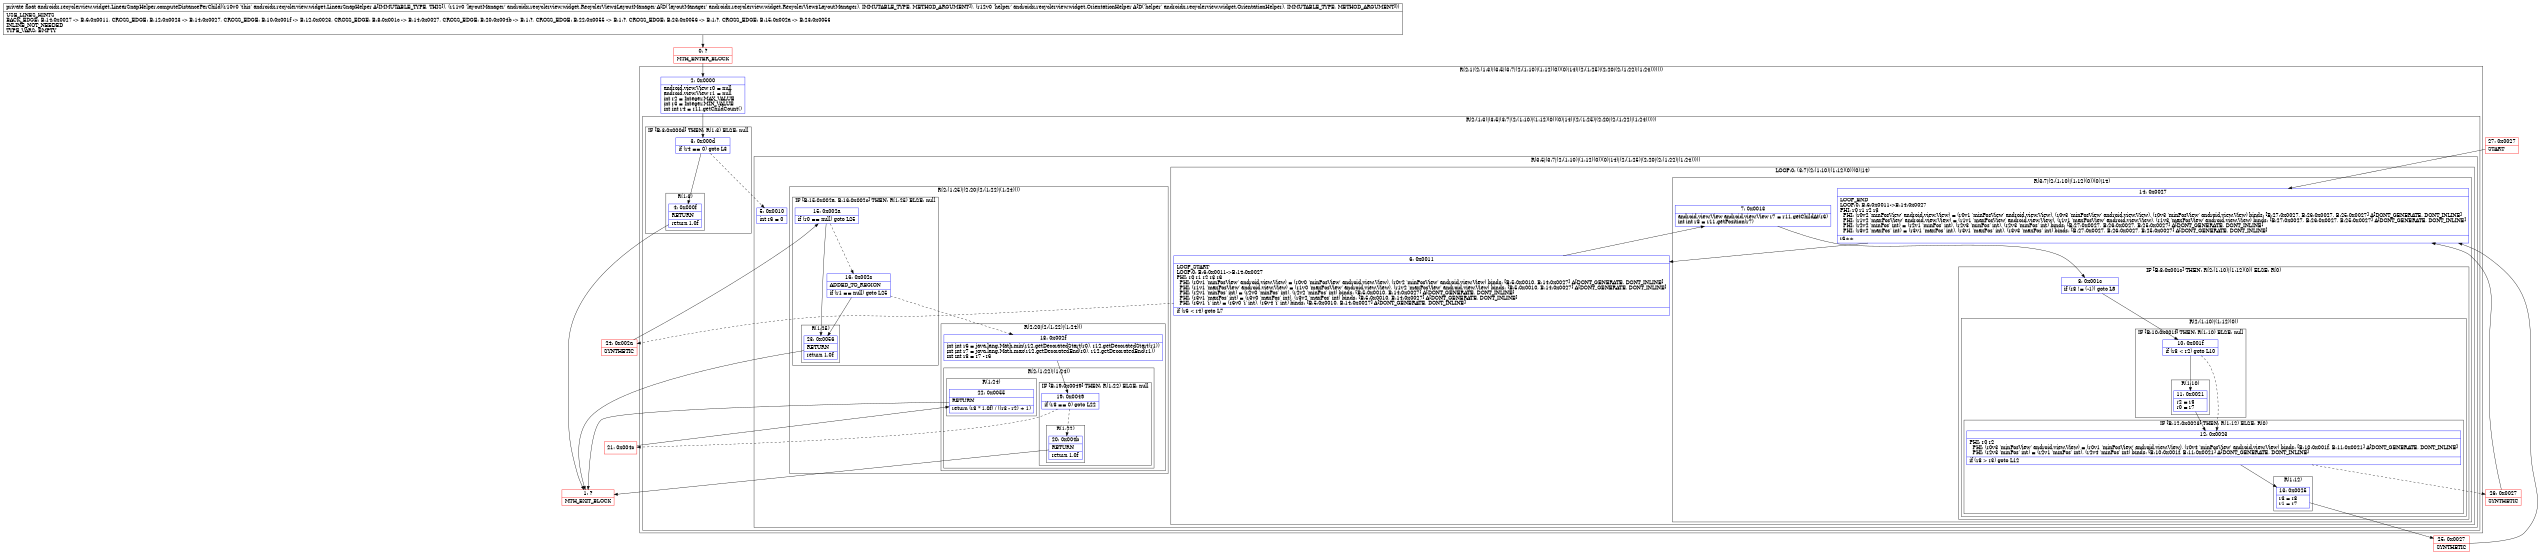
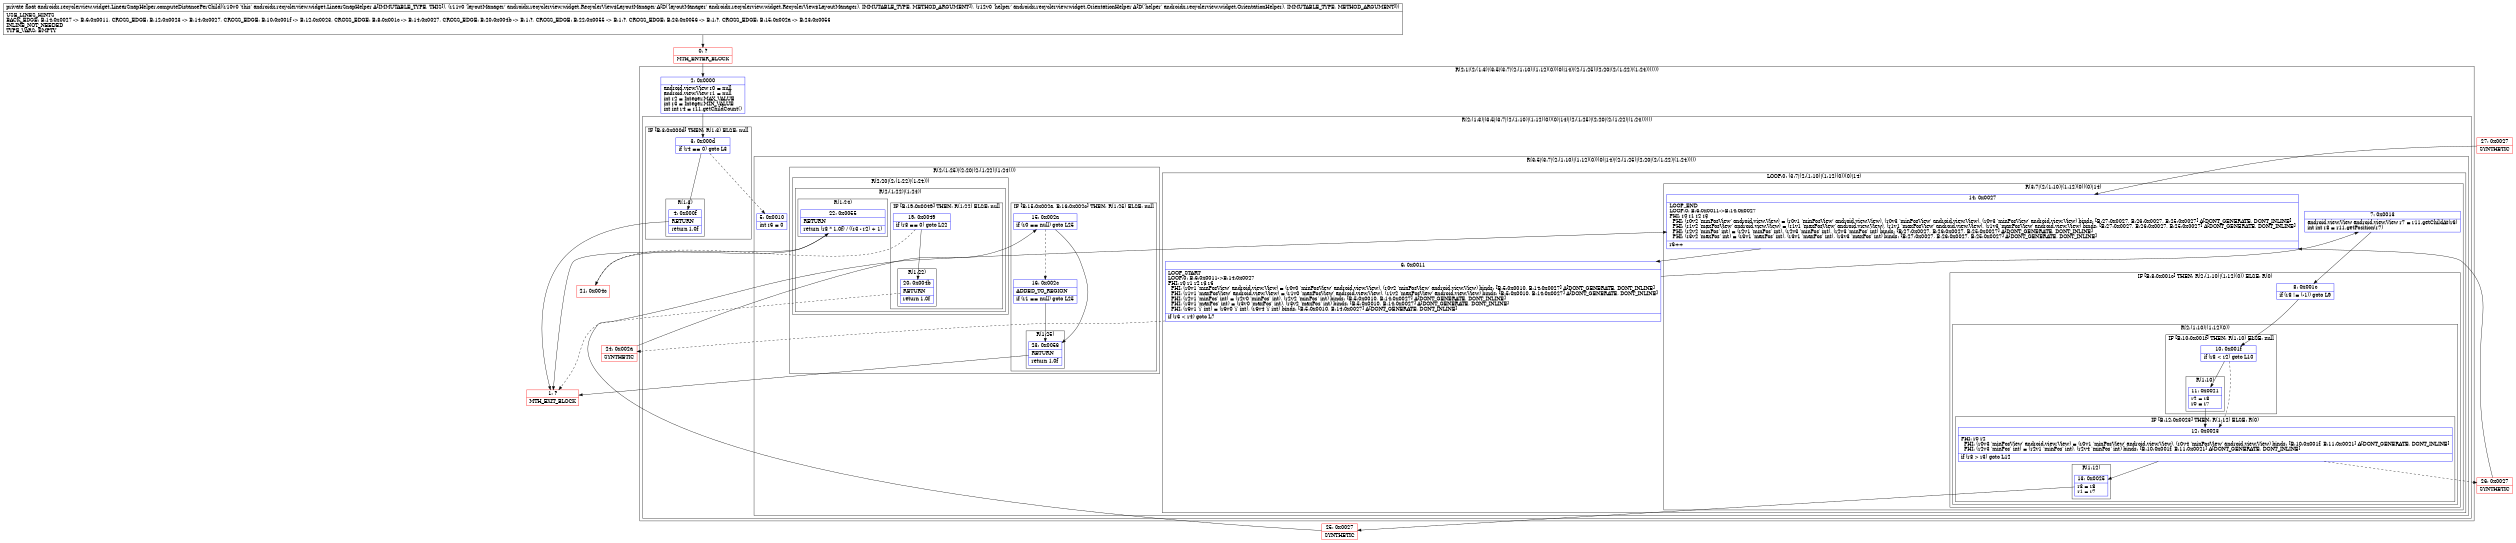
(2496, 149) -> (2495, 149)
(1053, 348) -> none
(1068, 421) -> (920, 253)
(844, 471) -> (712, 311)
